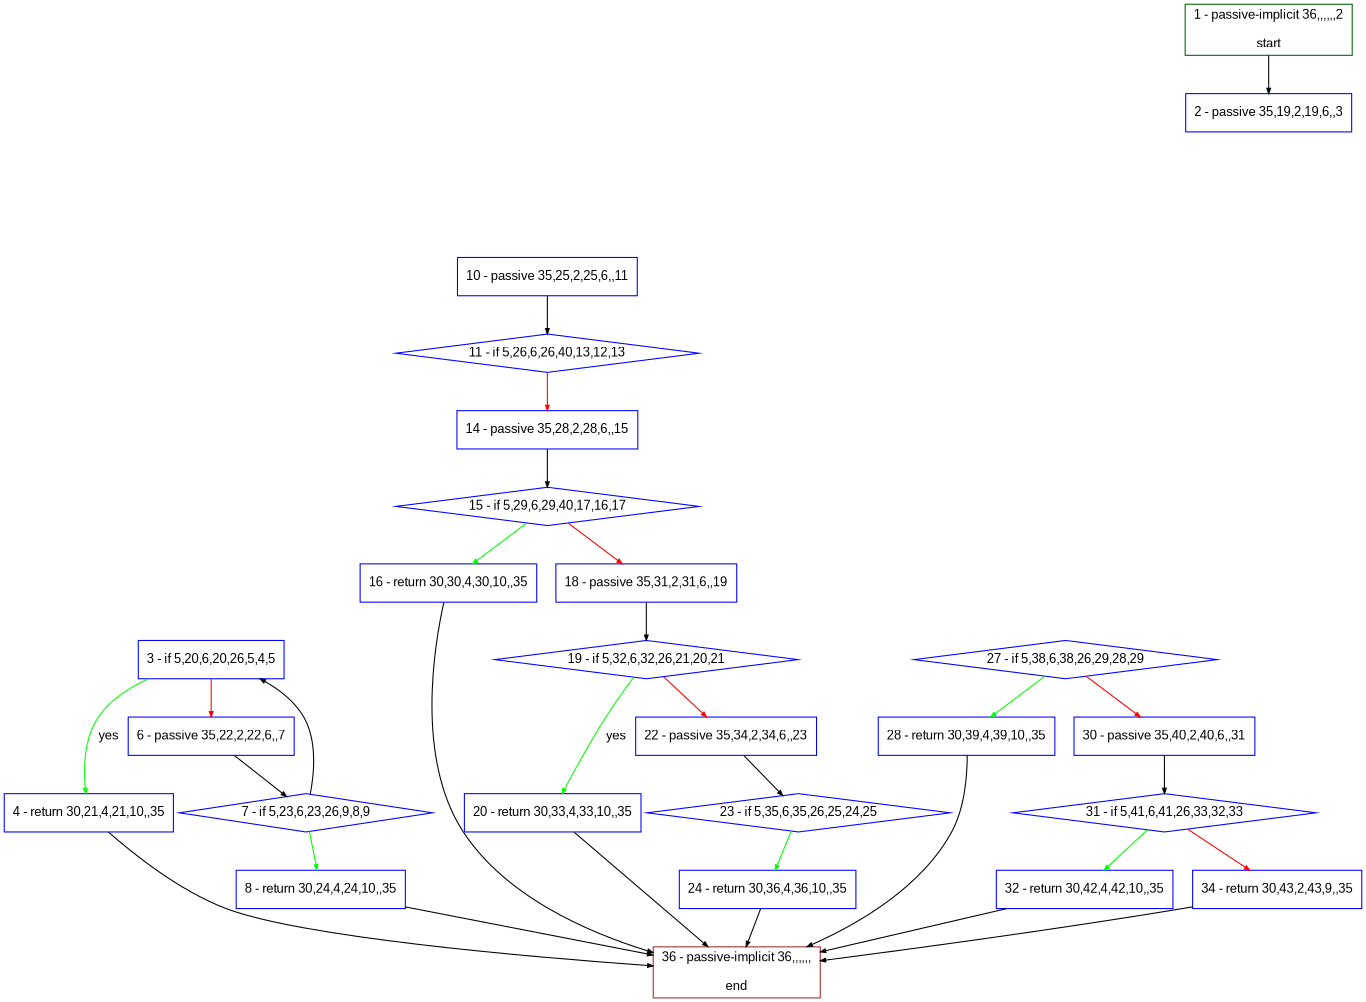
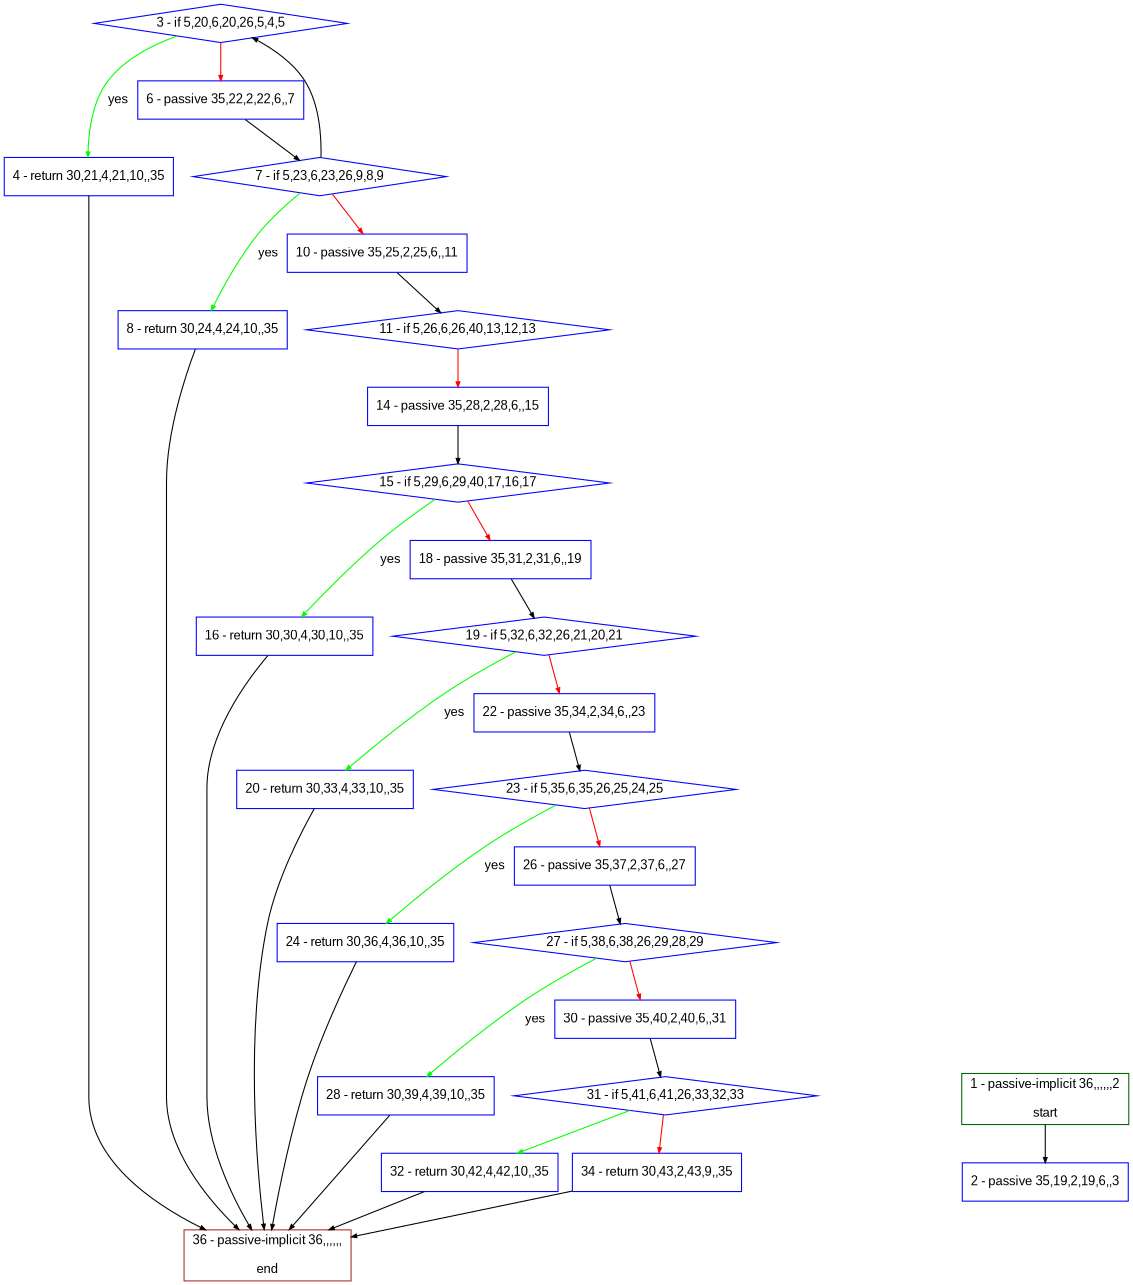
none -> (346, 212)
(211, 660) -> (221, 23)
none -> (605, 866)
